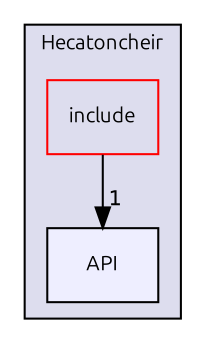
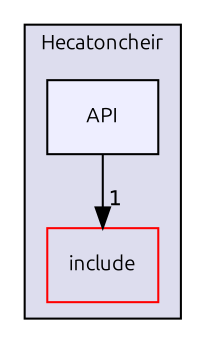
(103, 181) -> (103, 181)
